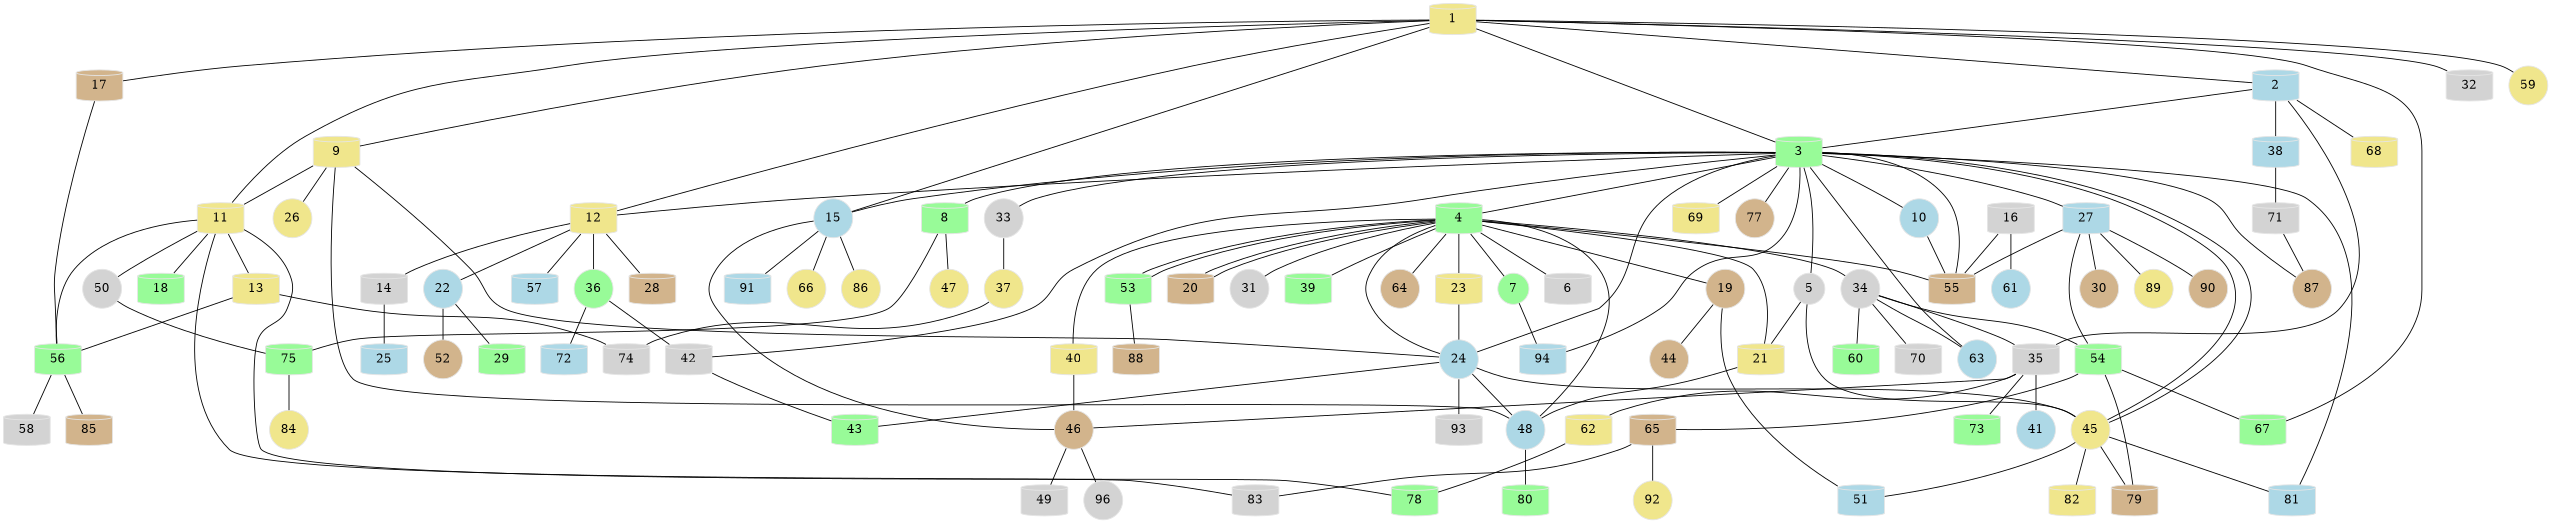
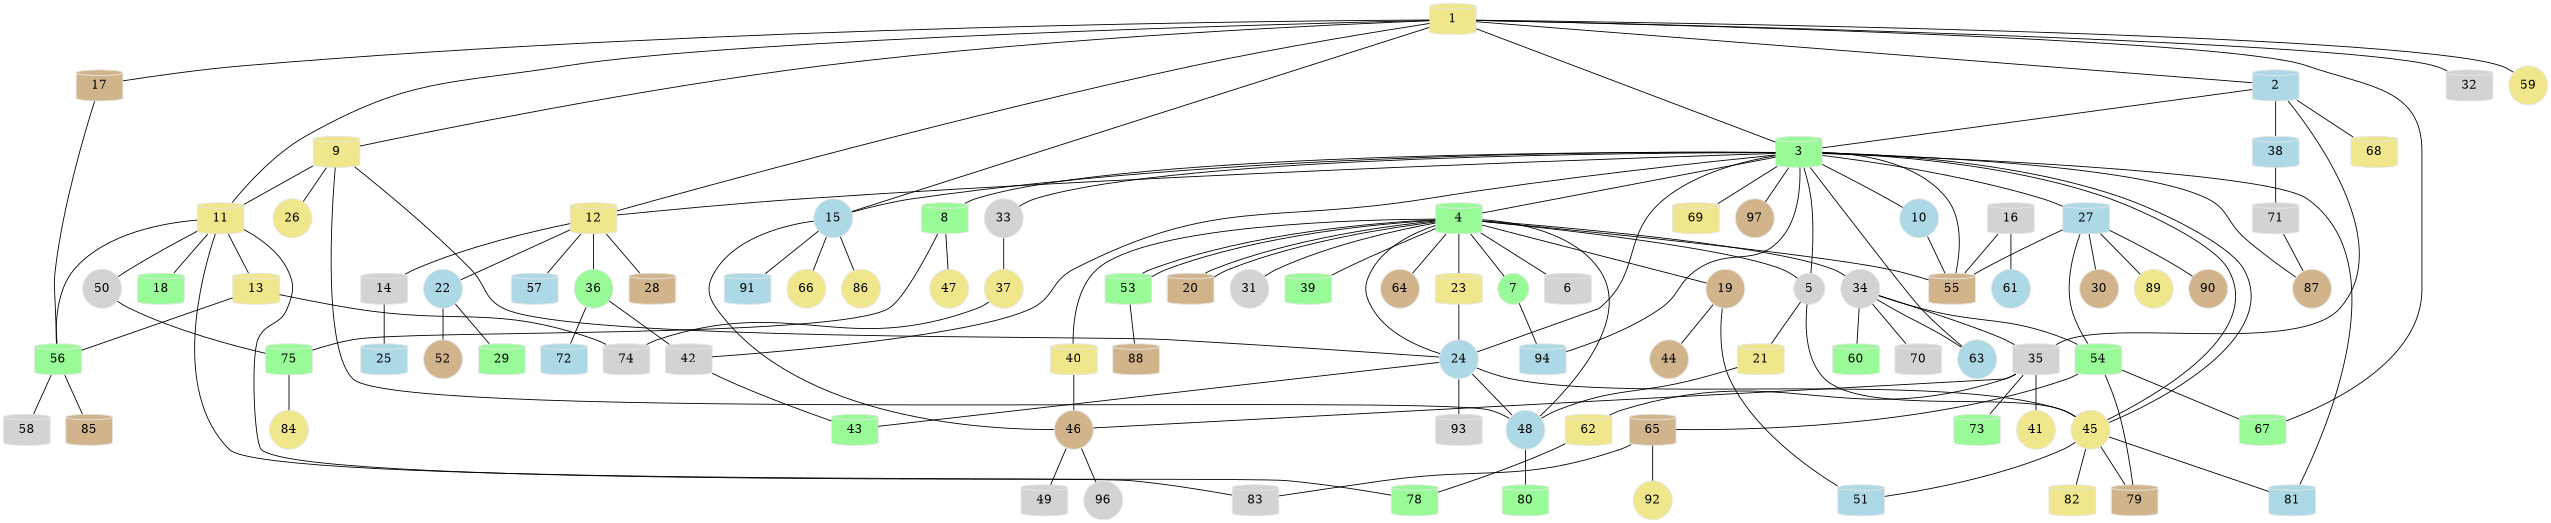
(1755, 218) -> (1755, 218)
(1667, 245) -> (1690, 248)
(2036, 430) -> (2036, 430)
